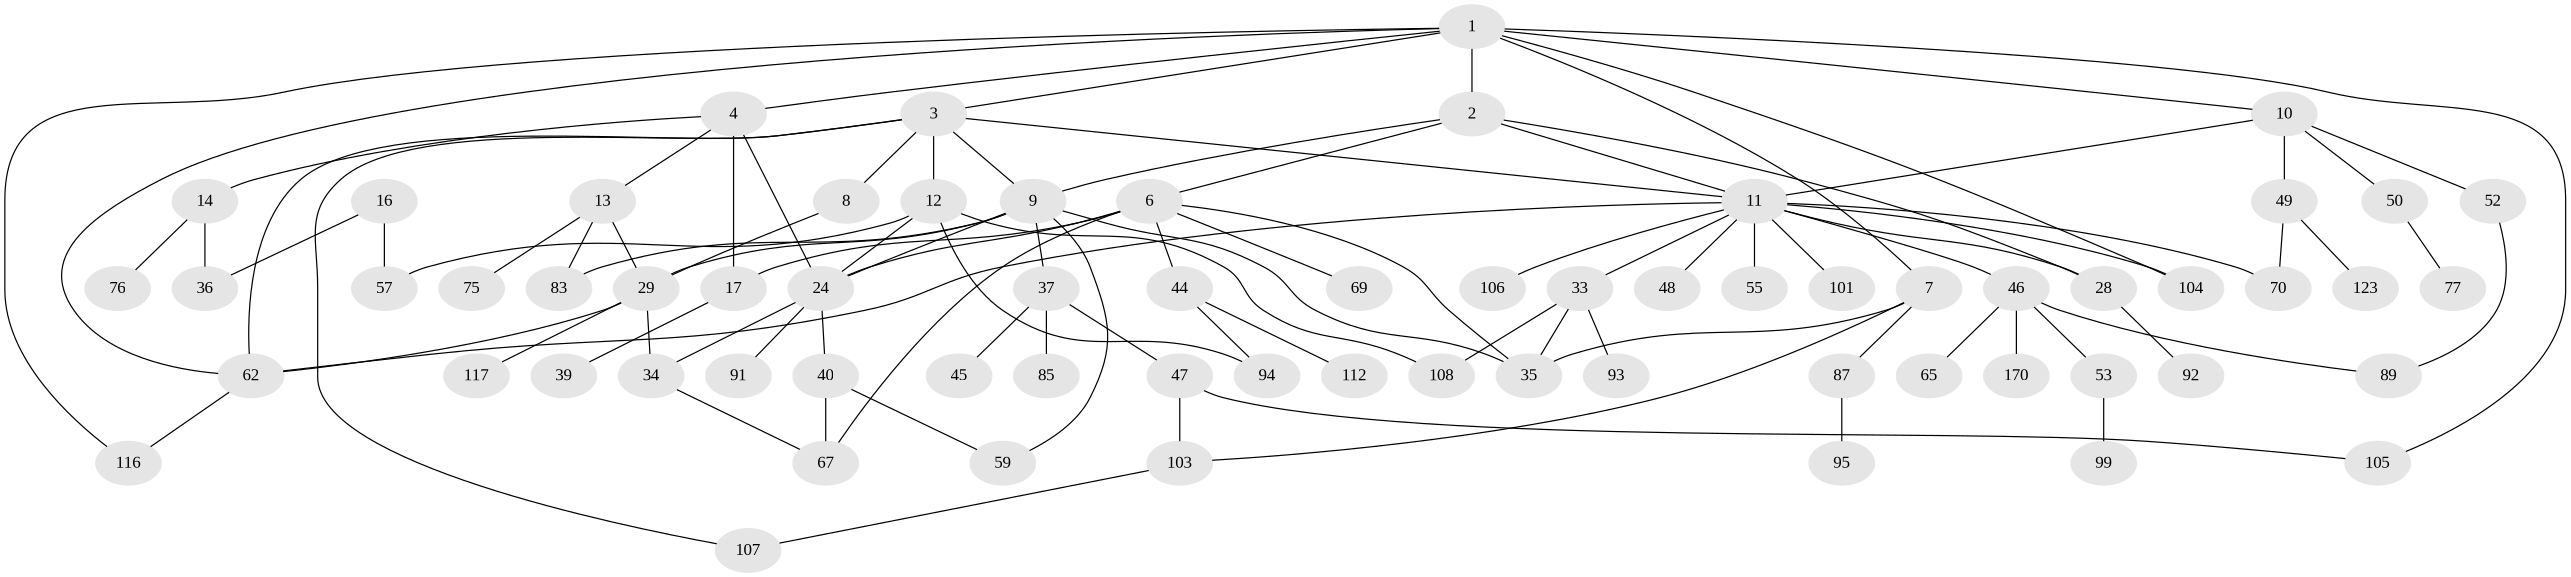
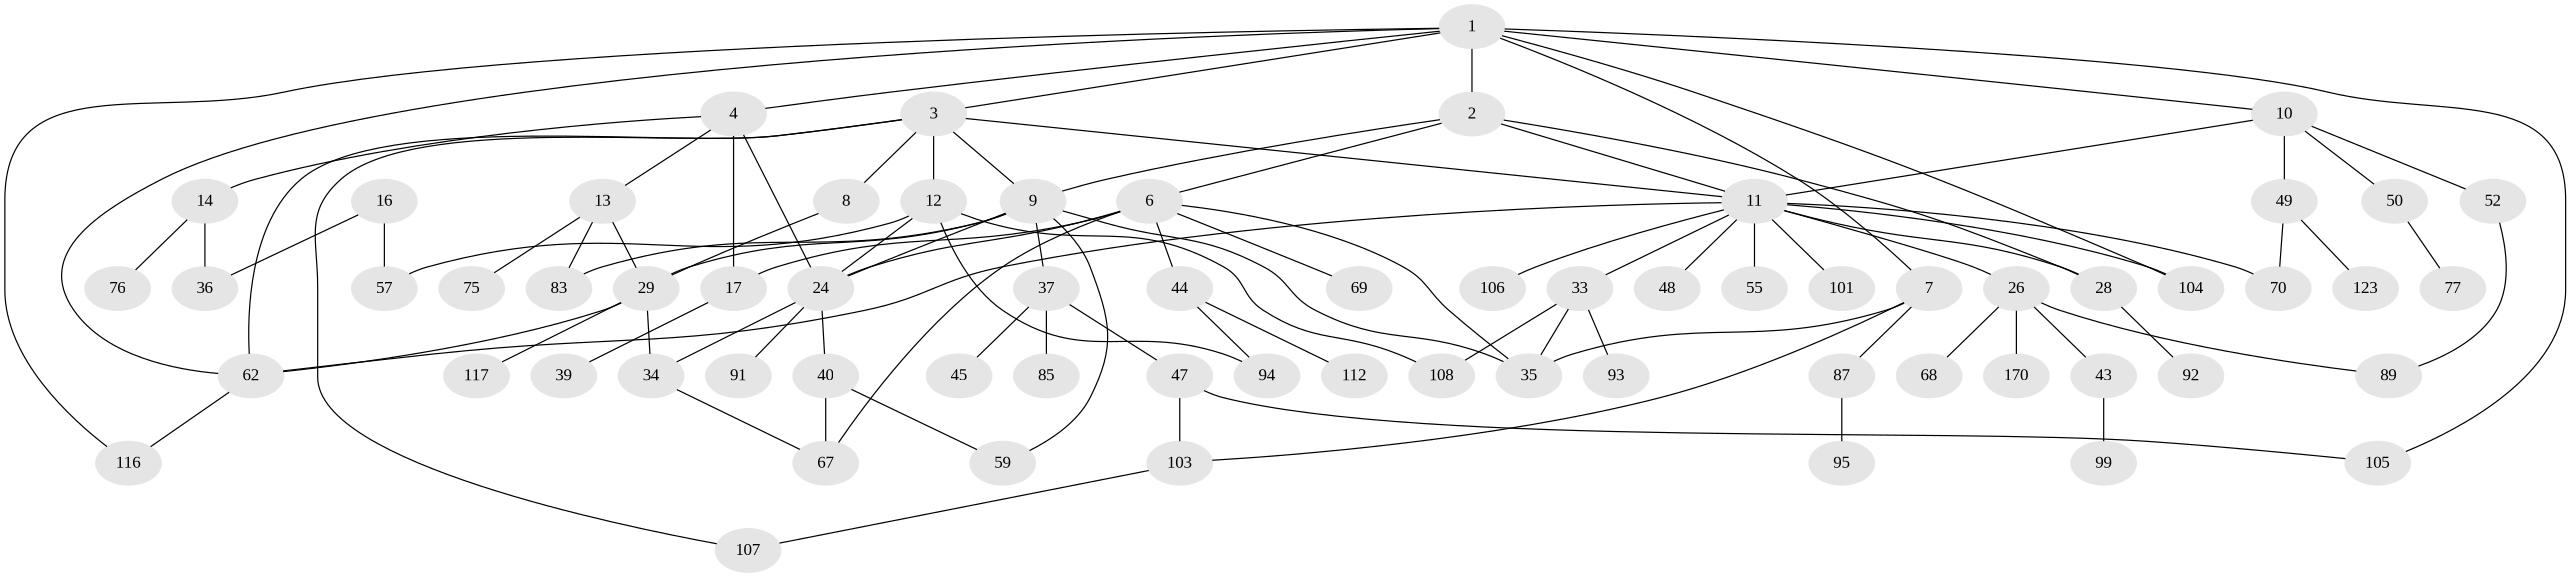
(2016, 289) -> (2016, 289)
(1929, 376) -> (1929, 376)
(2104, 376) -> (2104, 376)
